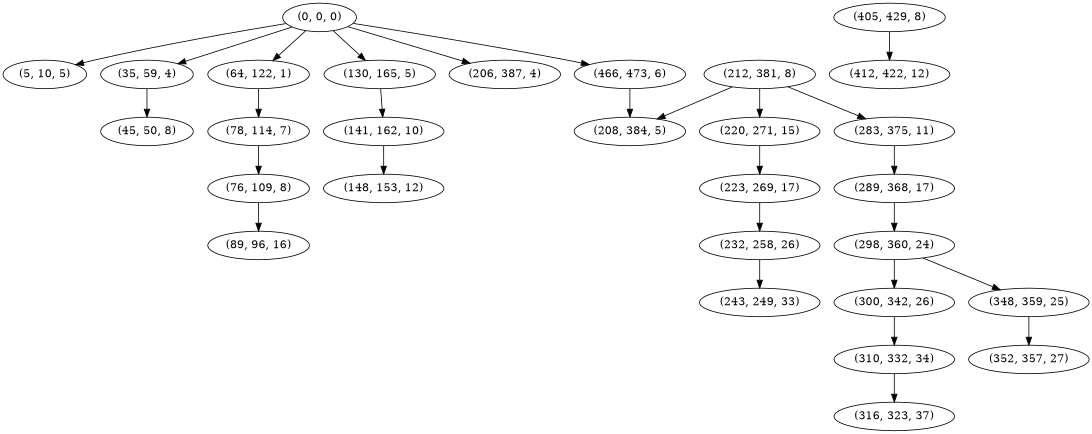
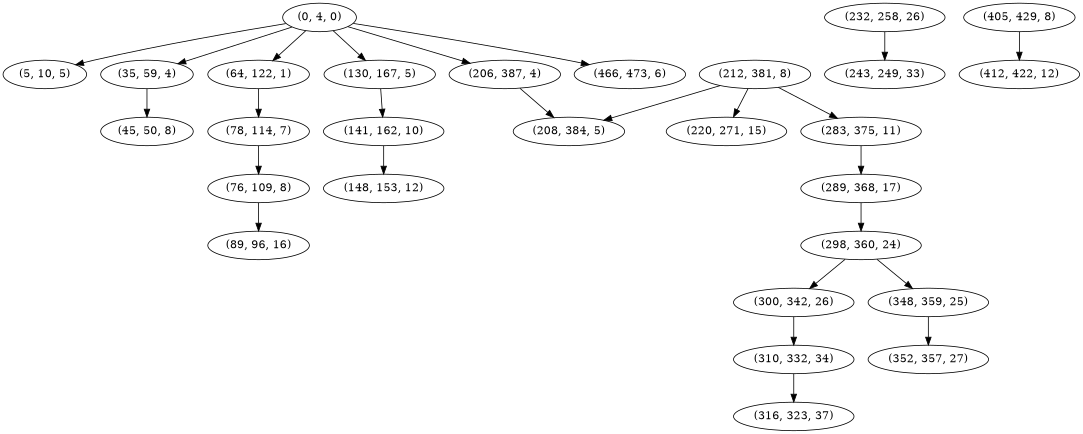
(320, 17) -> (320, 17)
(380, 74) -> (380, 74)
(630, 99) -> (534, 100)
(760, 188) -> none
